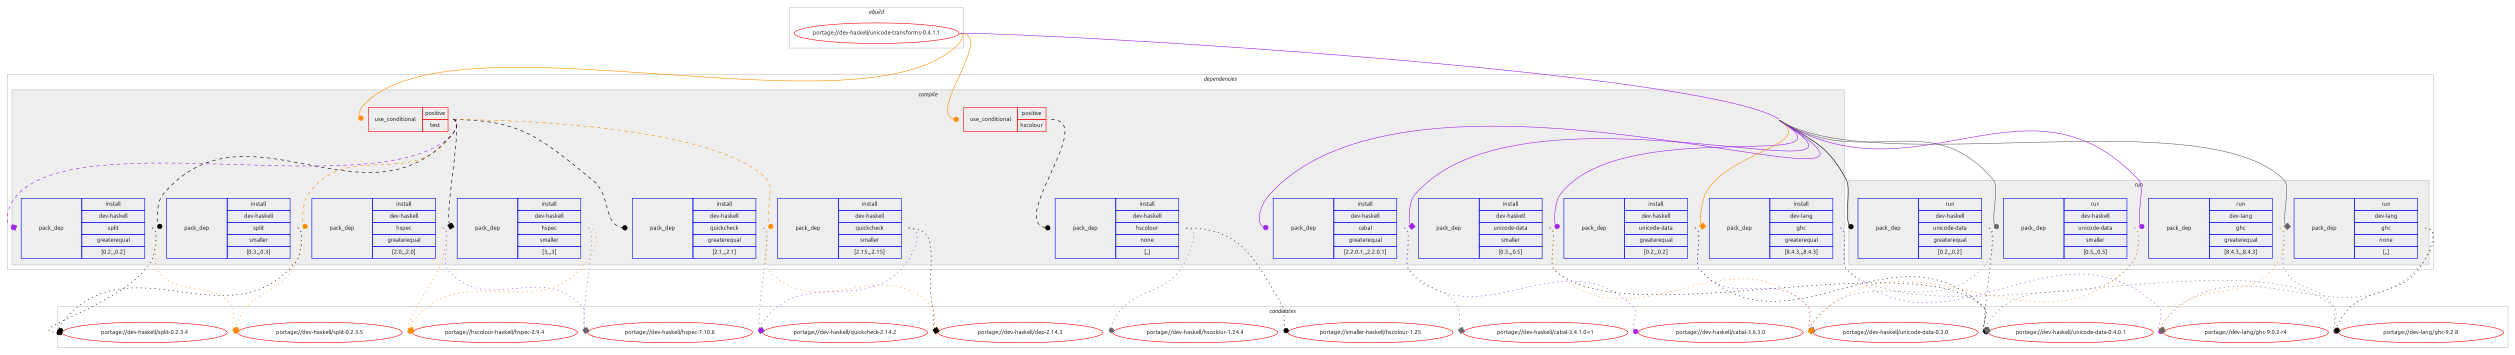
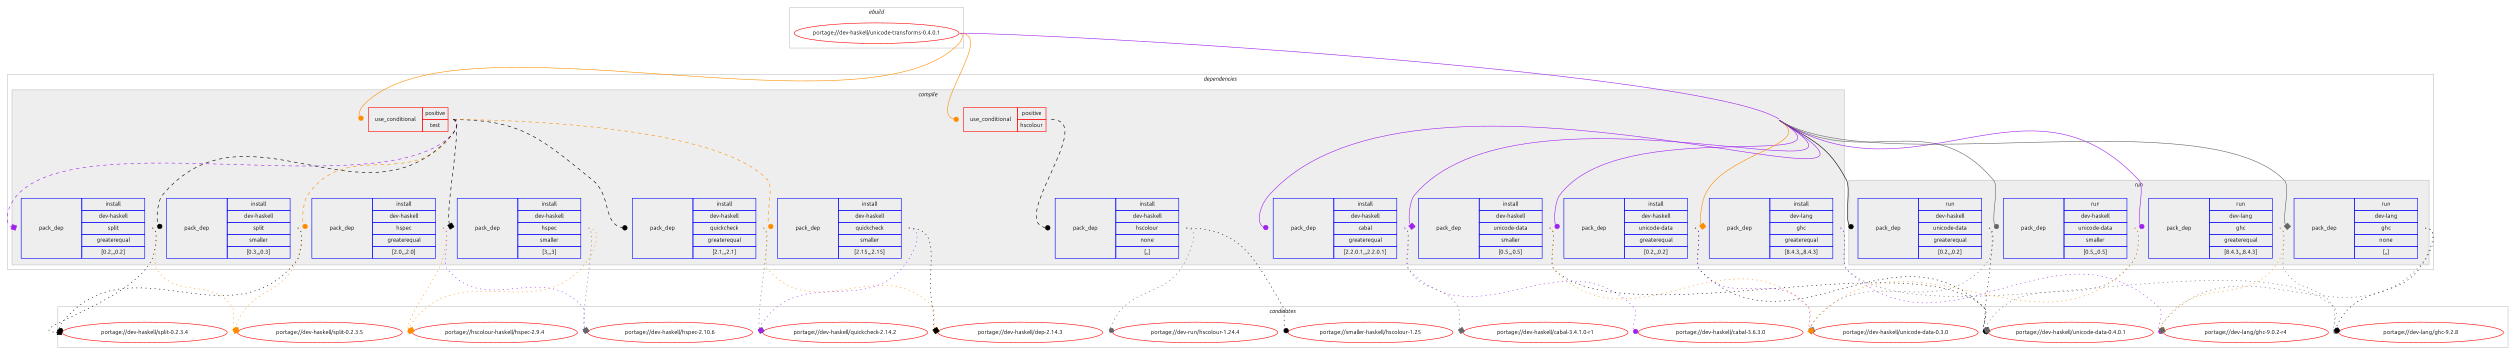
(877, 33) -> (877, 33)
(670, 332) -> (670, 332)
(1195, 332) -> (1195, 332)
